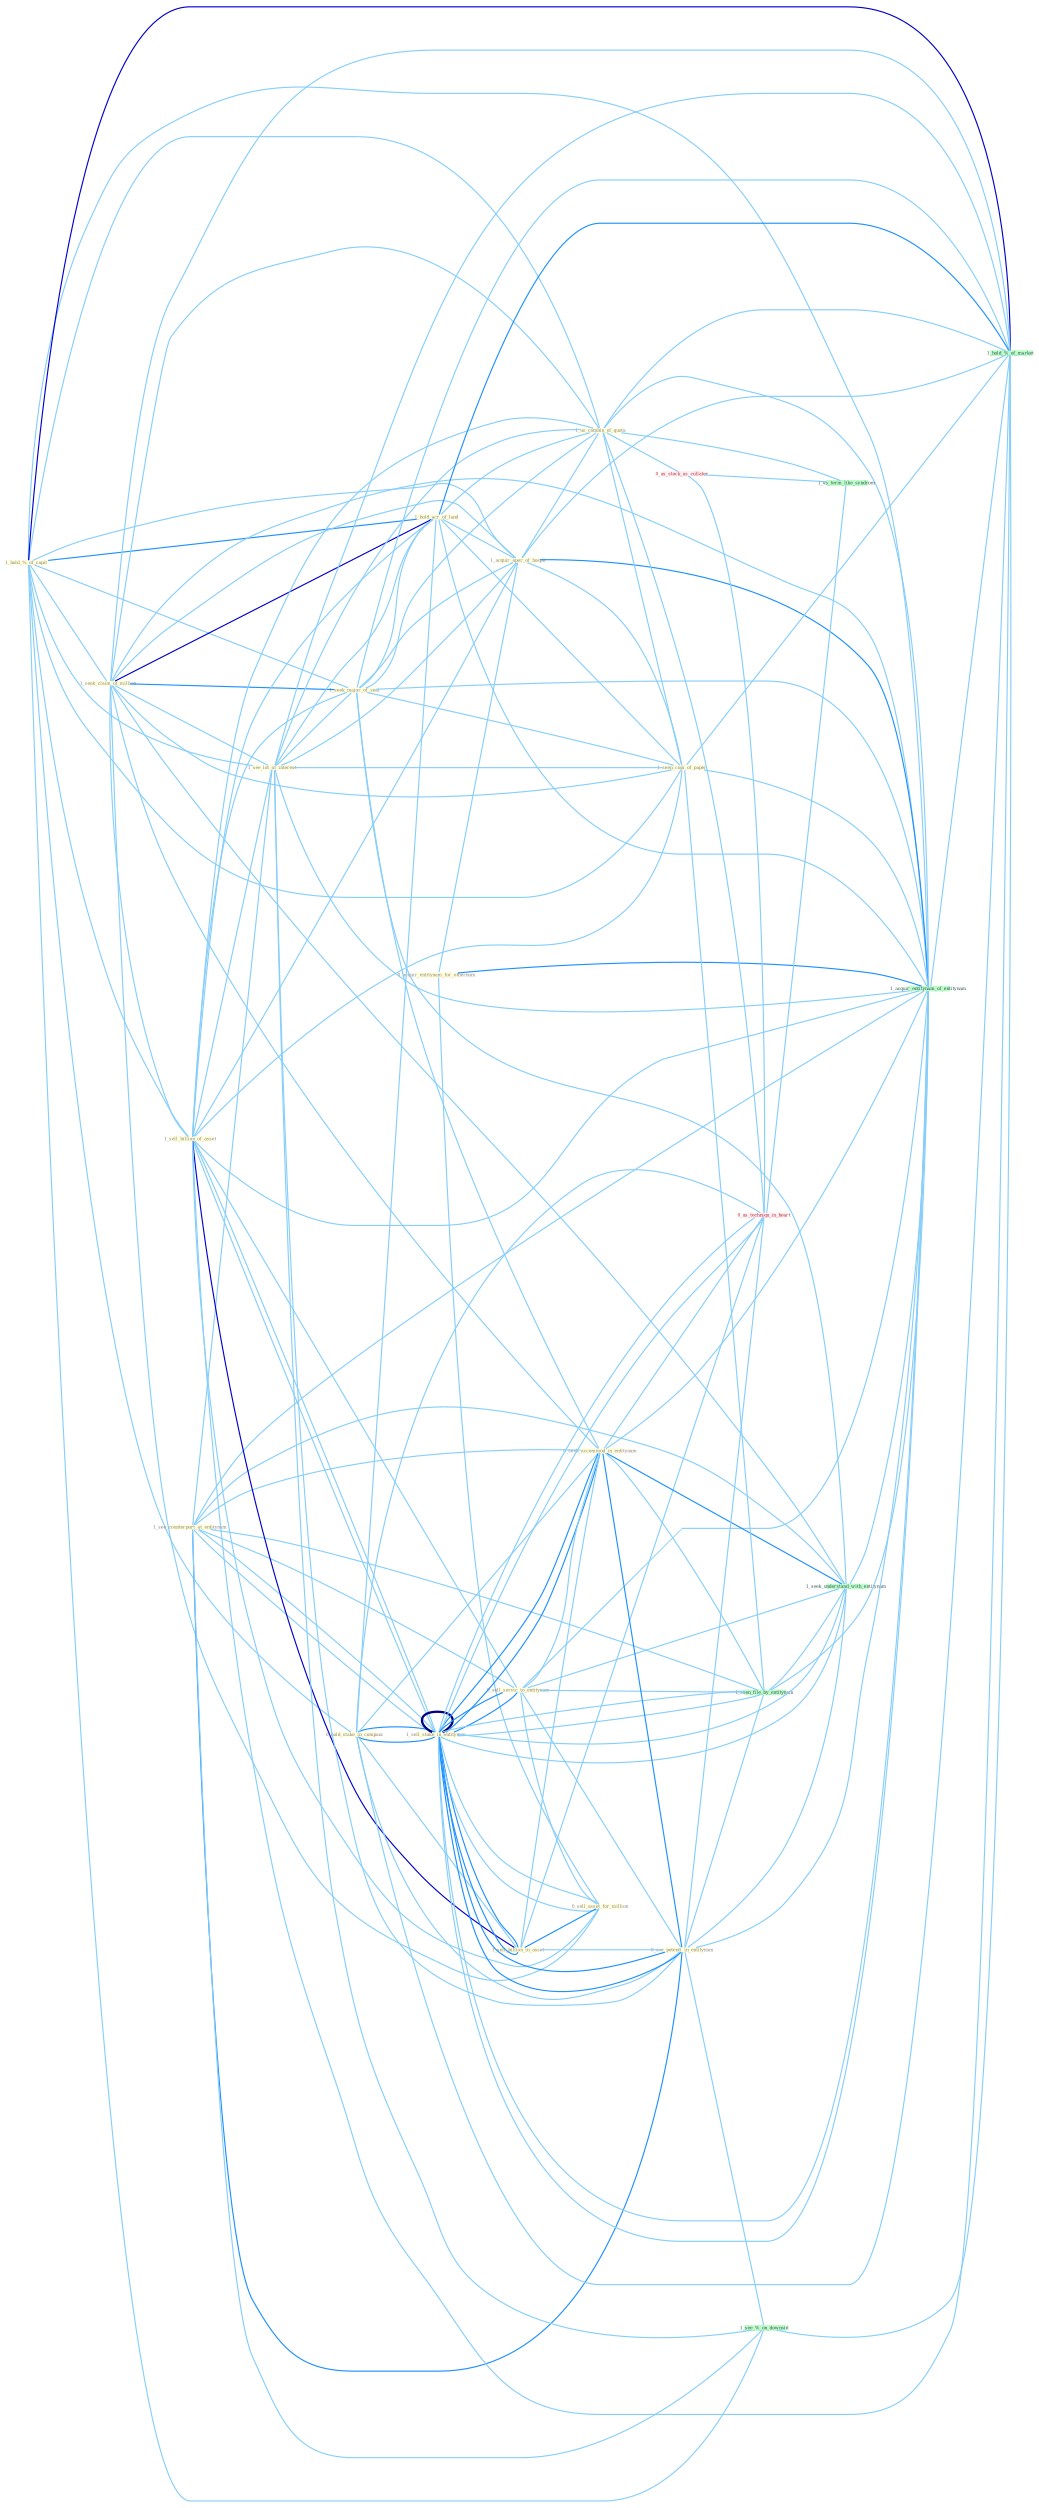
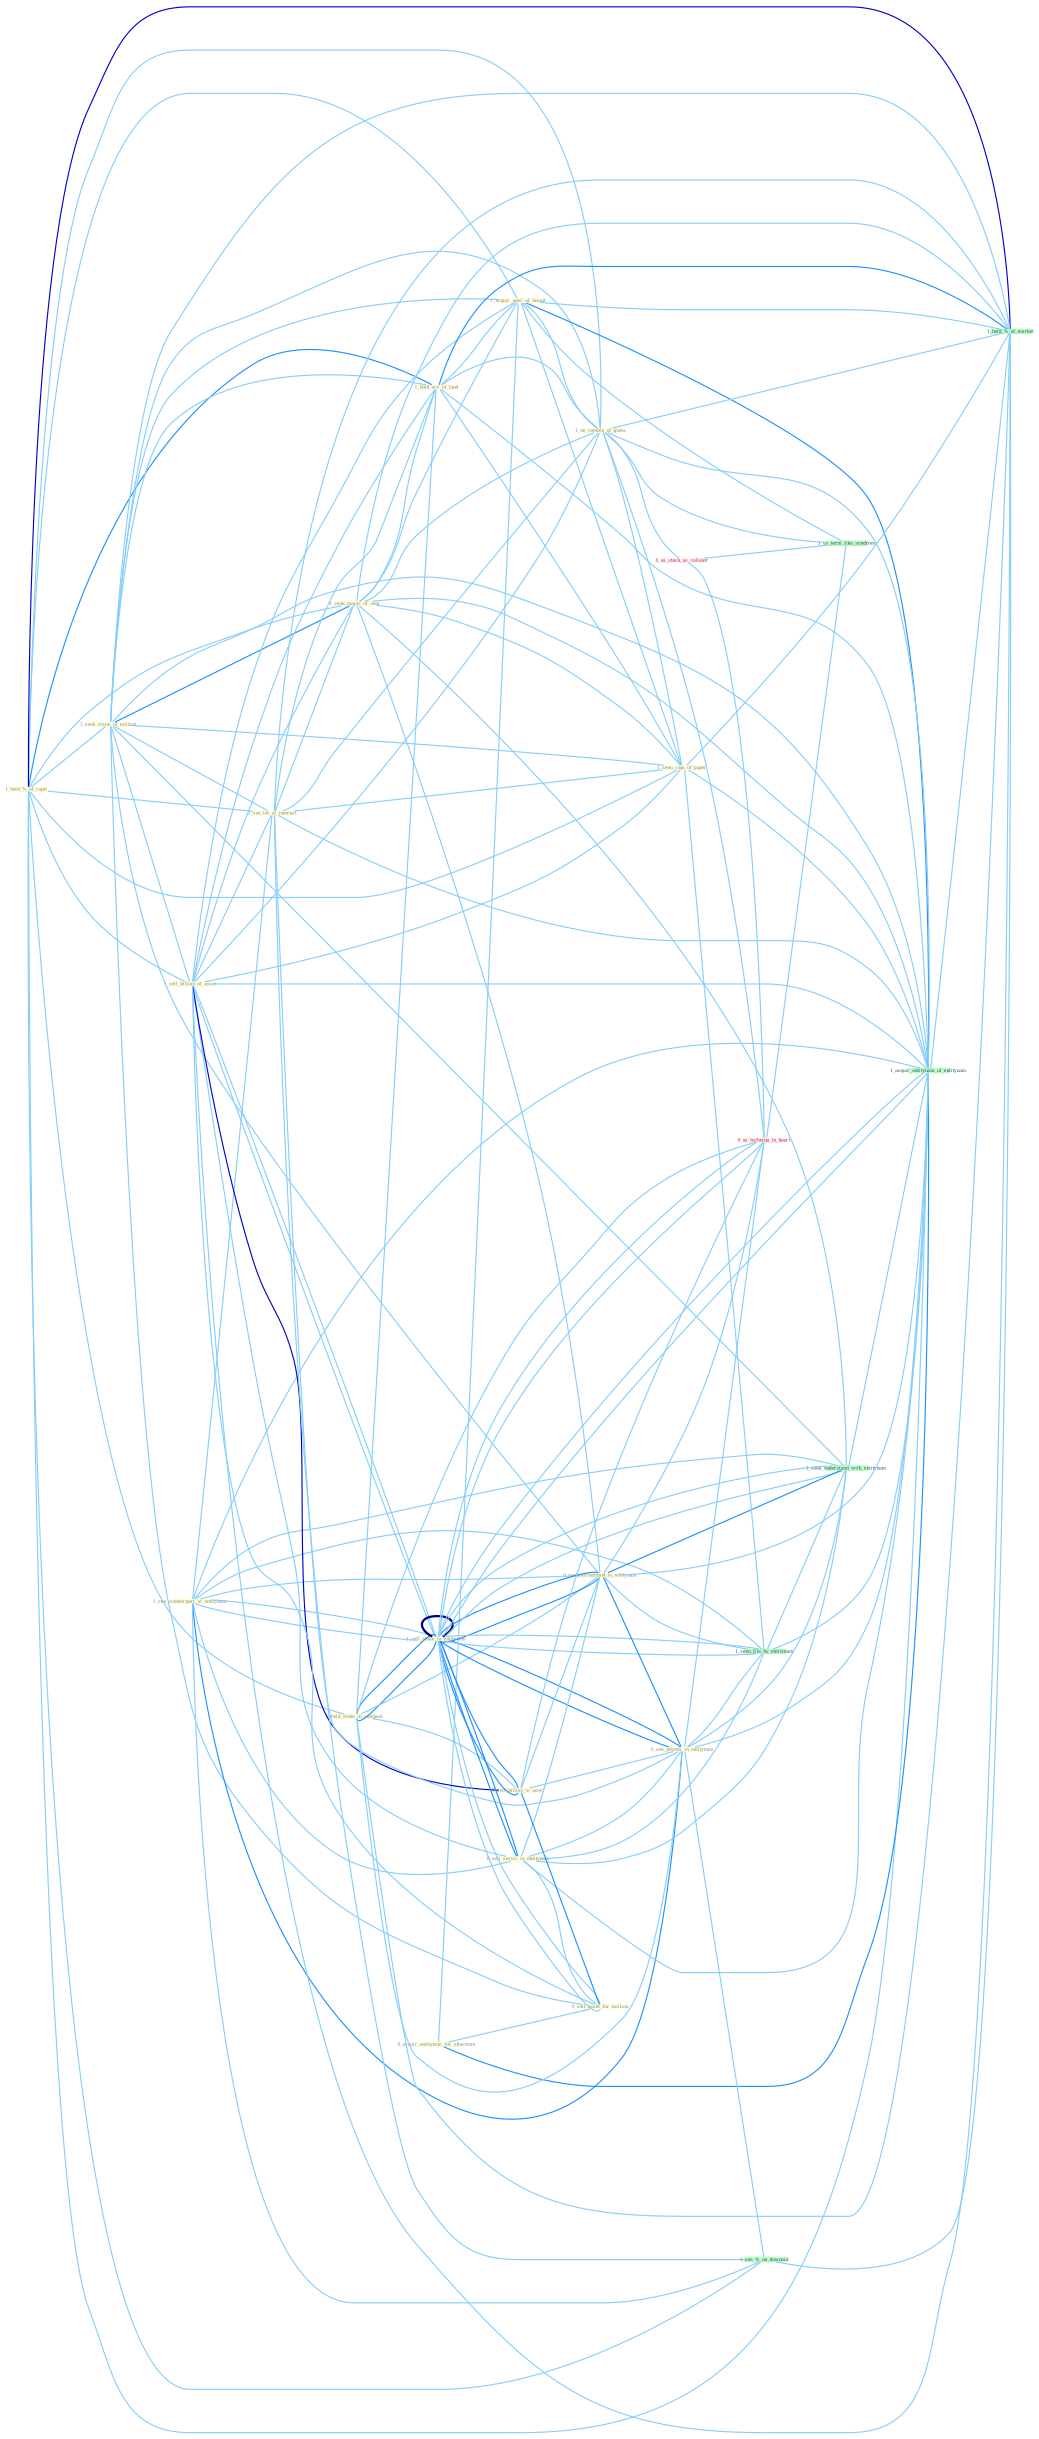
(273, 600) -> (160, 441)
(408, 676) -> (670, 437)
